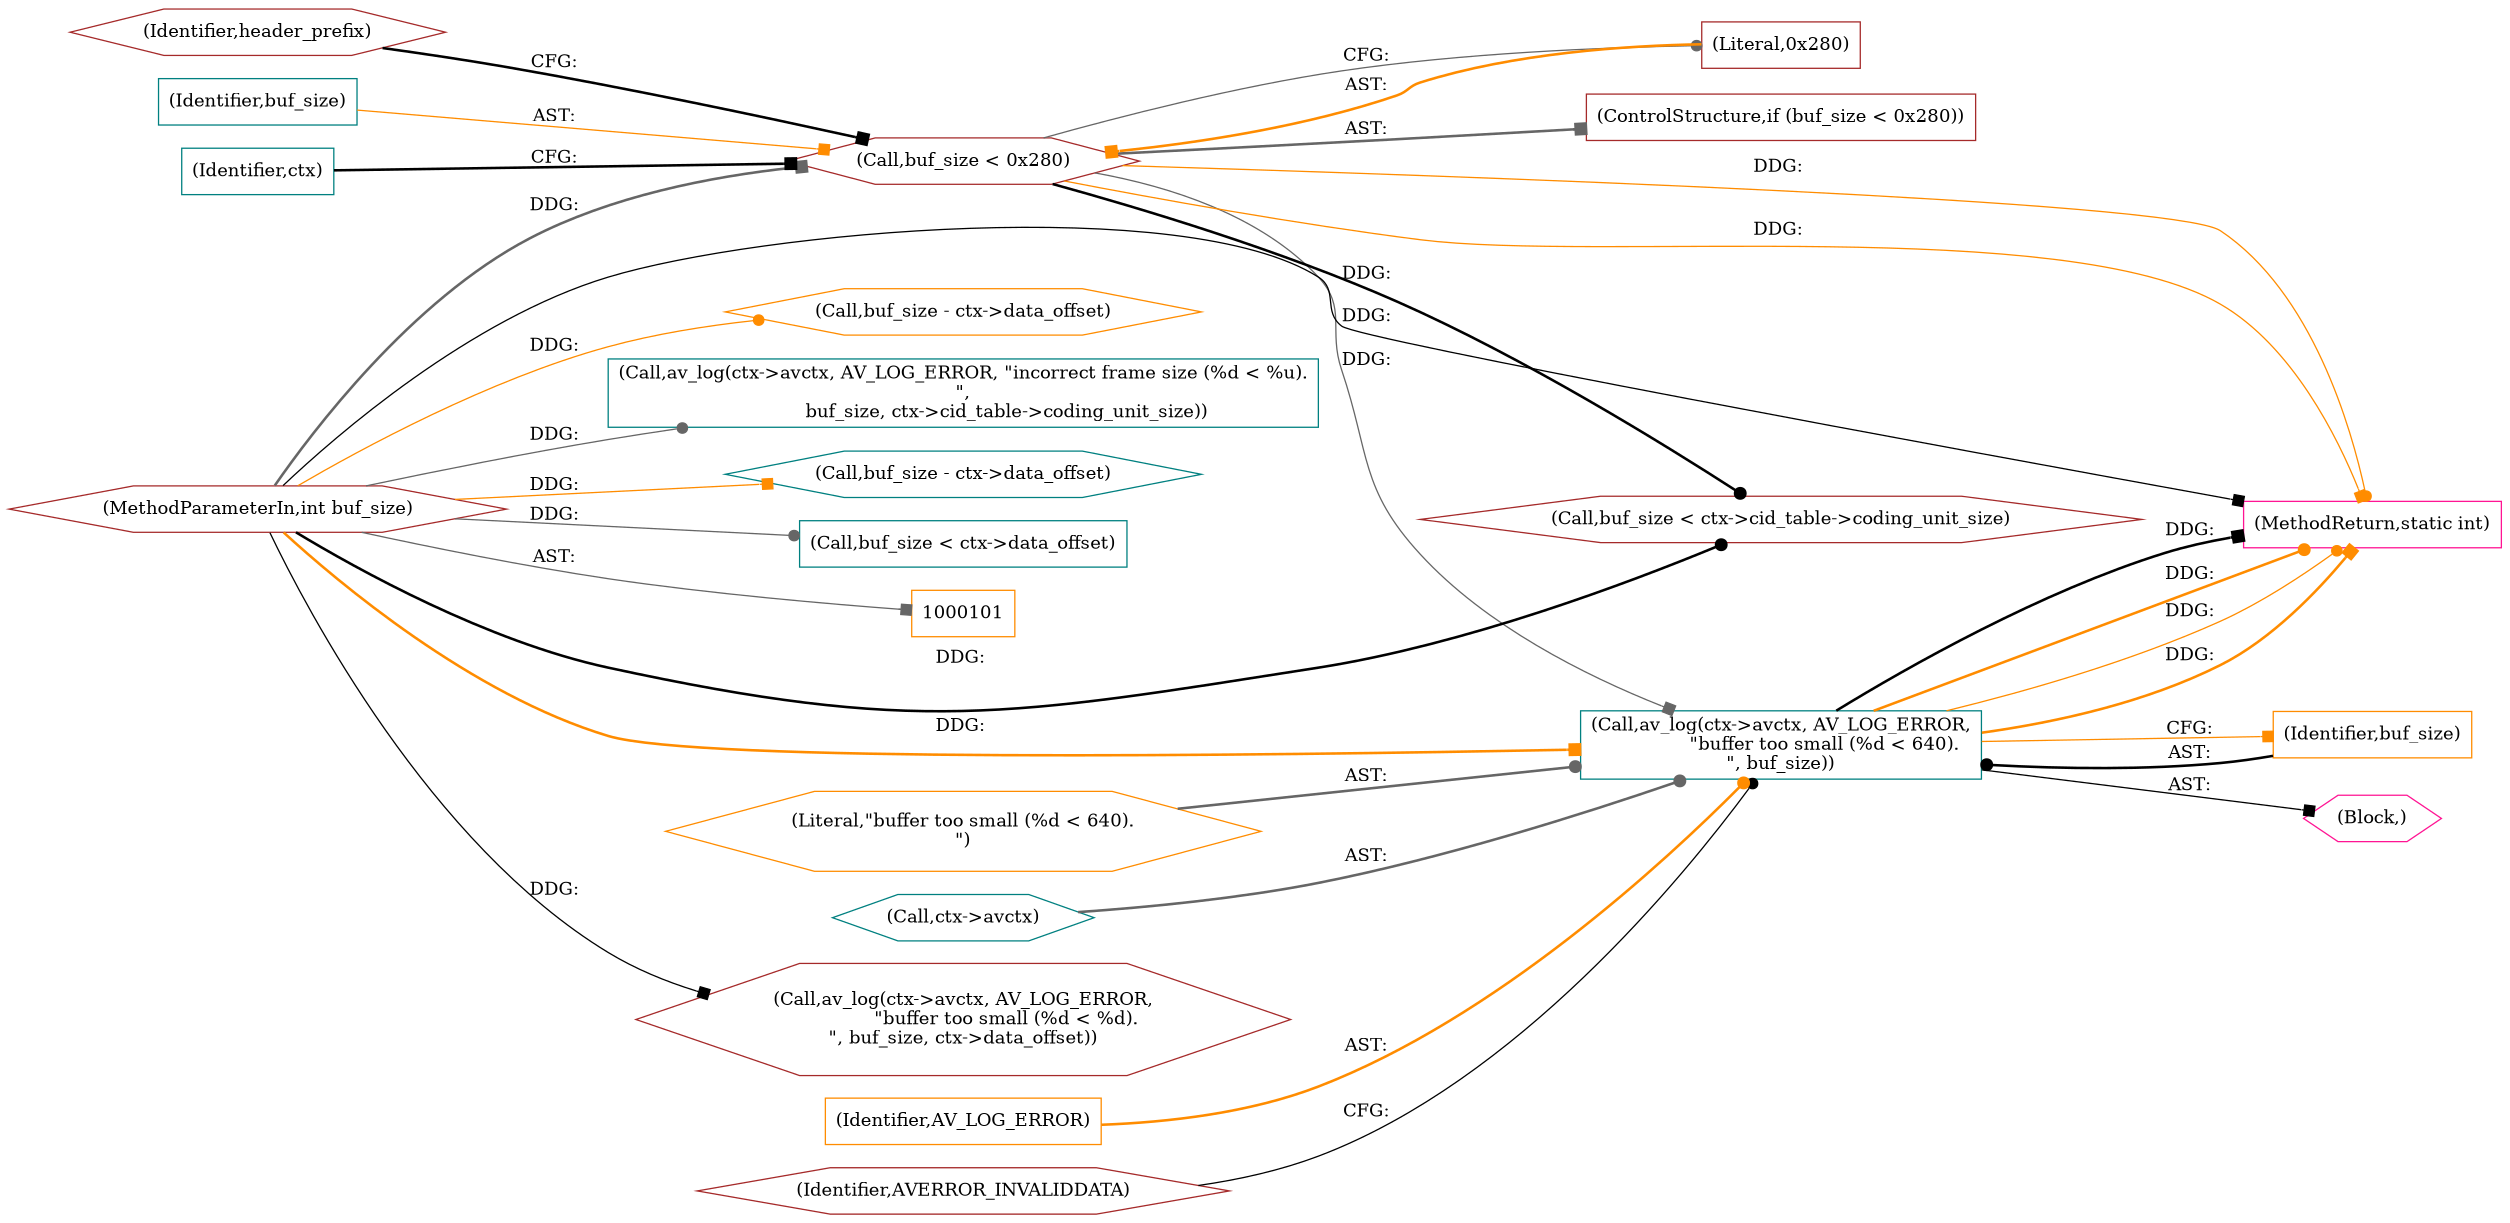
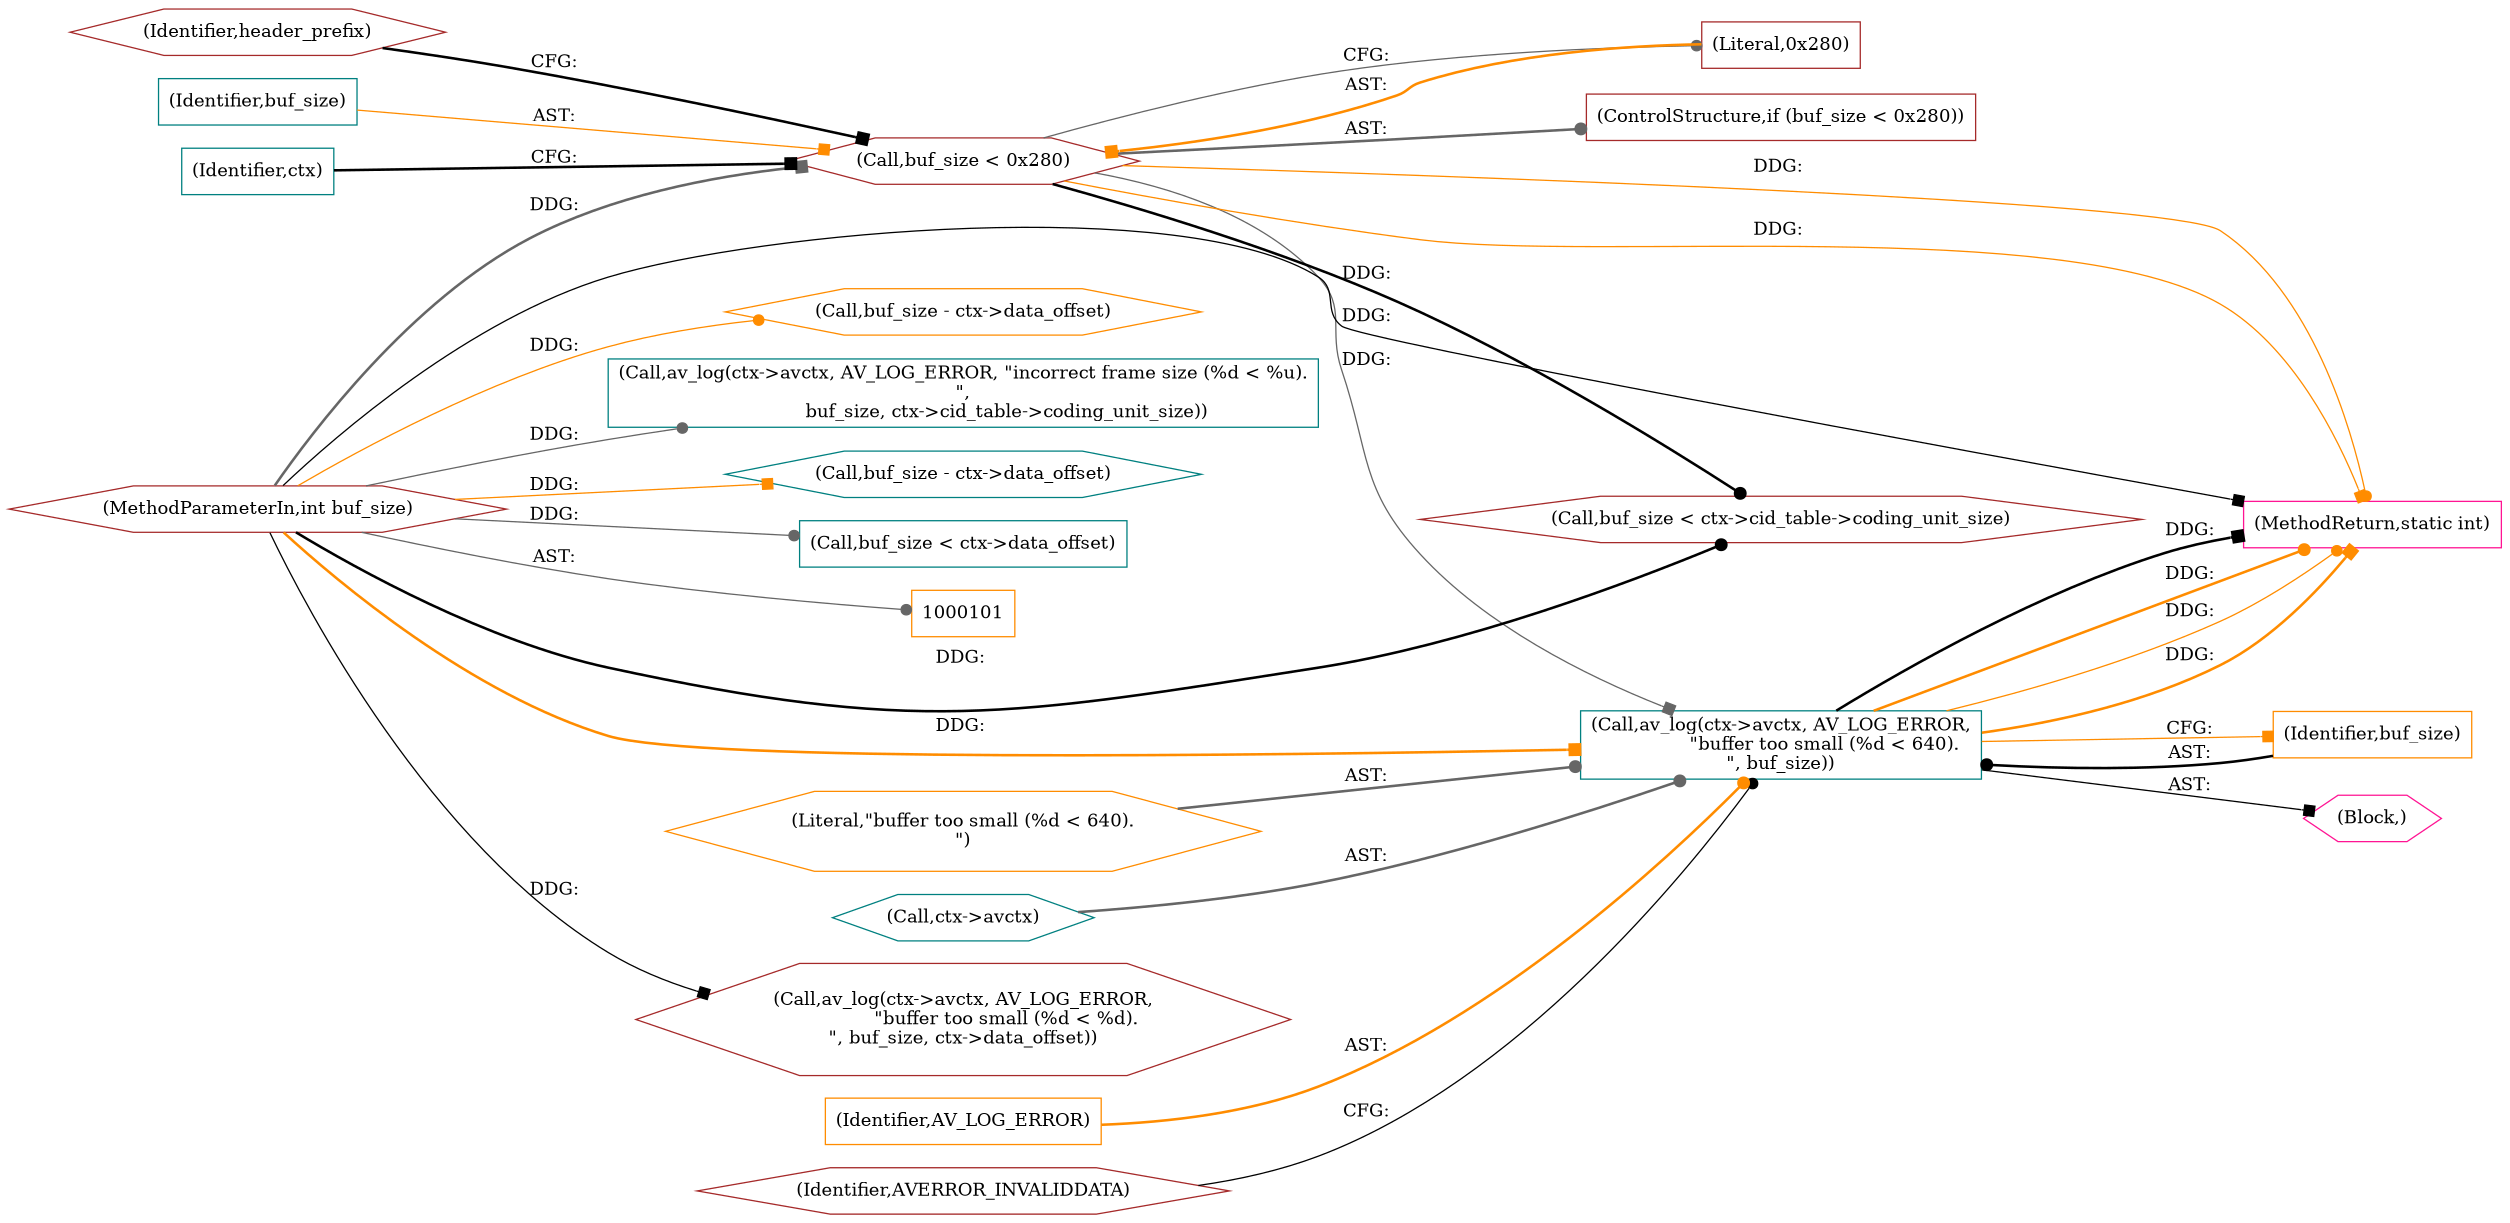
(1344, 142) -> (1344, 142)
(630, 582) -> (630, 582)
